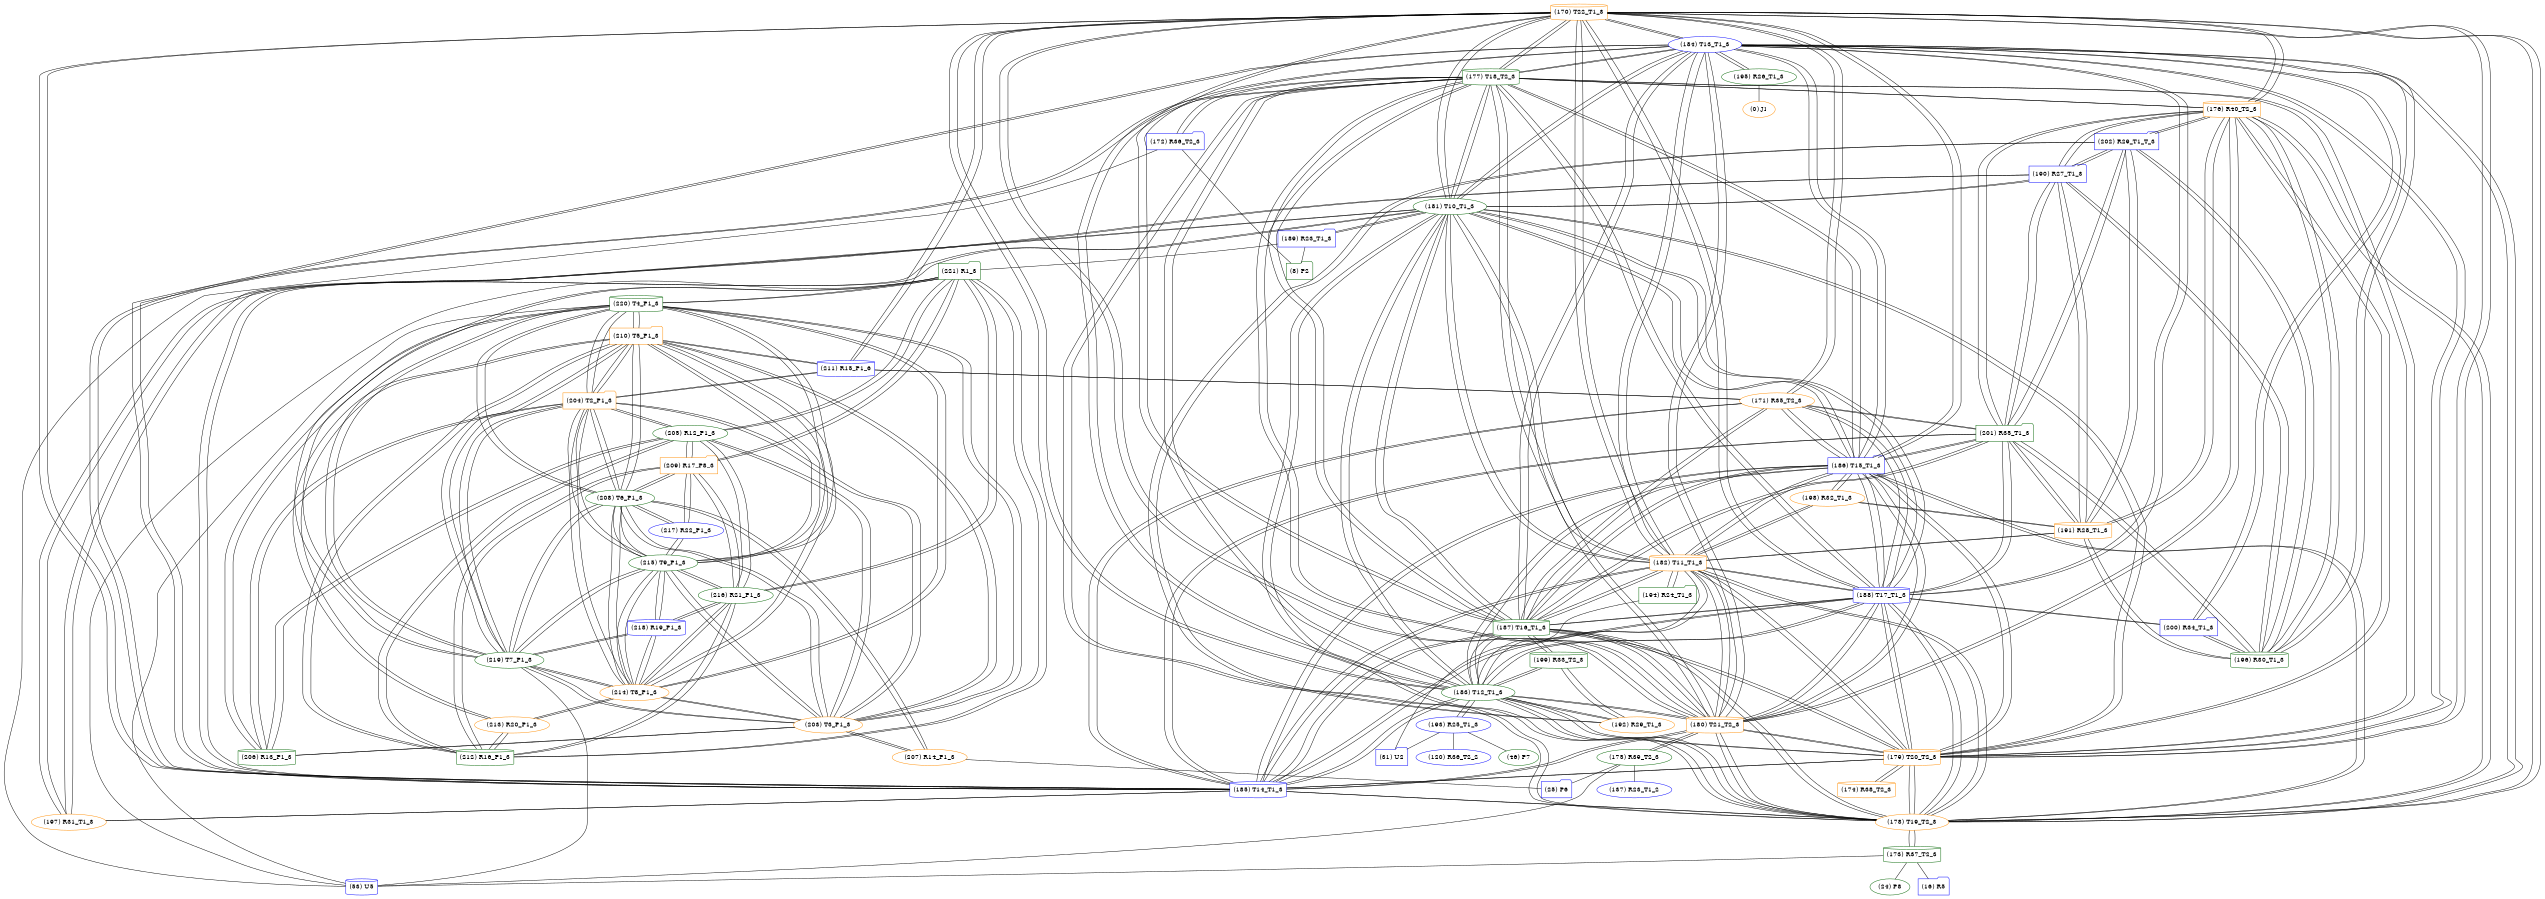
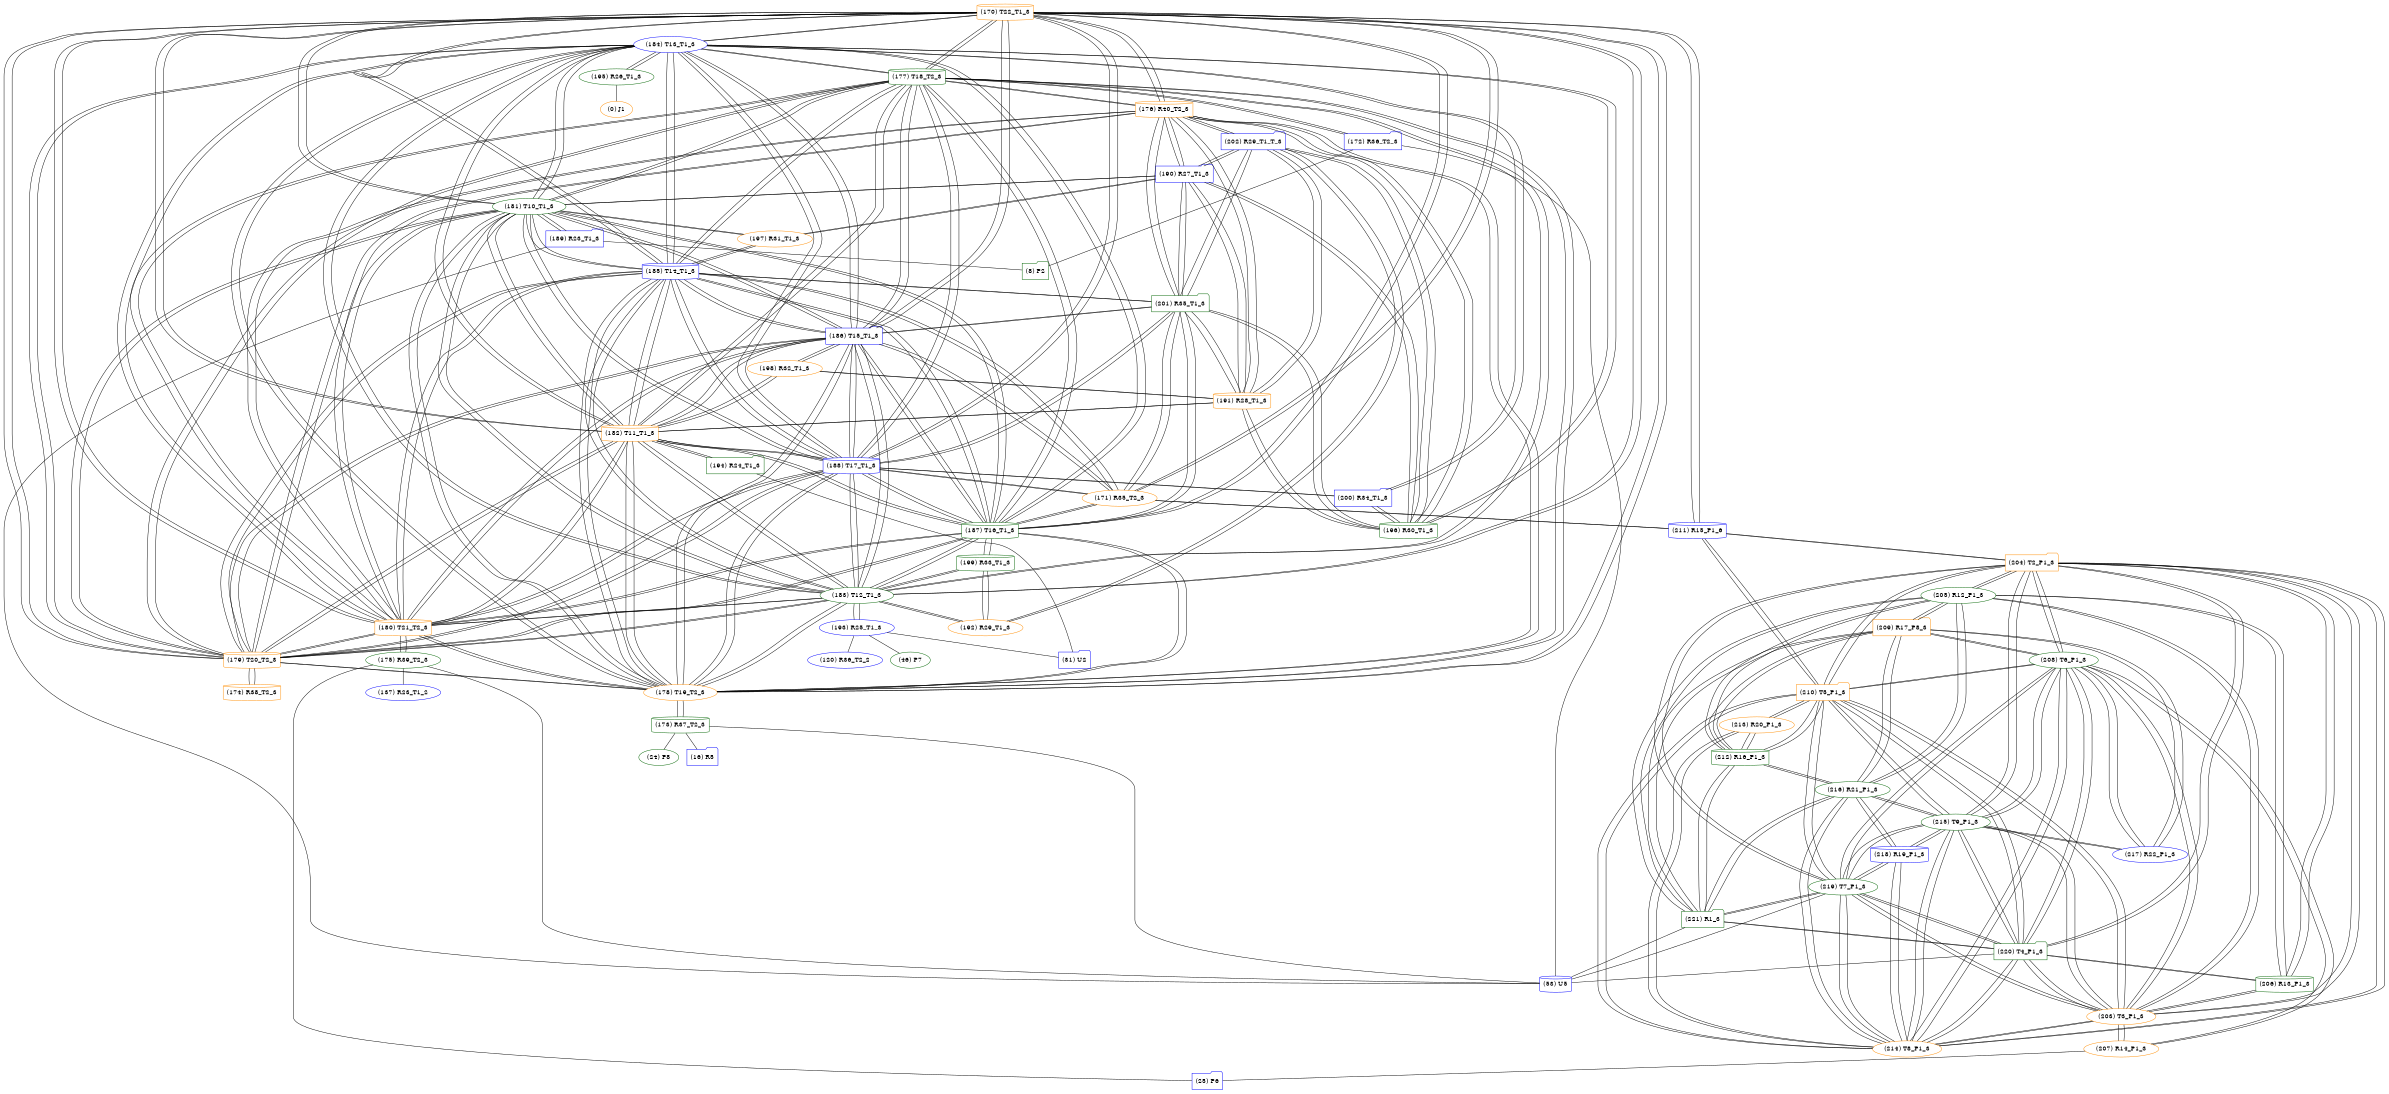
(1122, 260) -> (333, 930)
(636, 304) -> (2020, 952)
(1559, 660) -> (985, 563)
